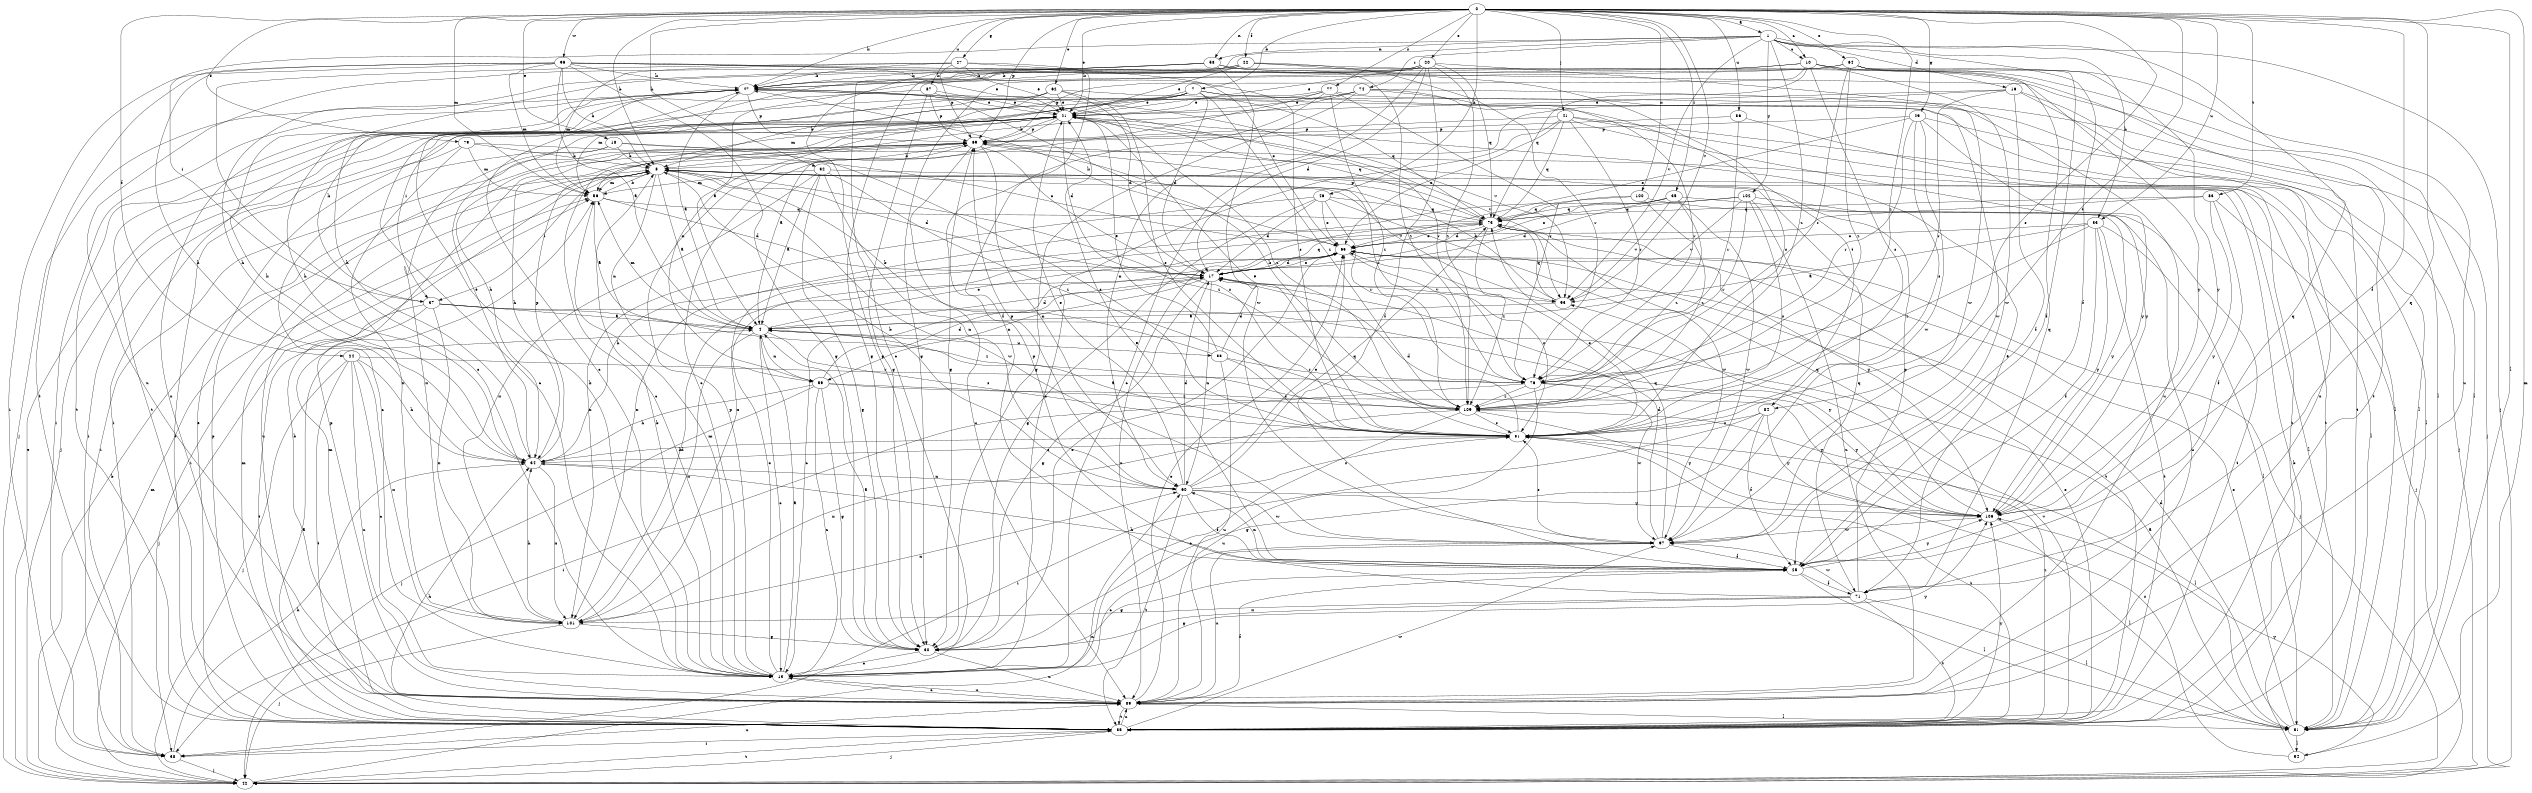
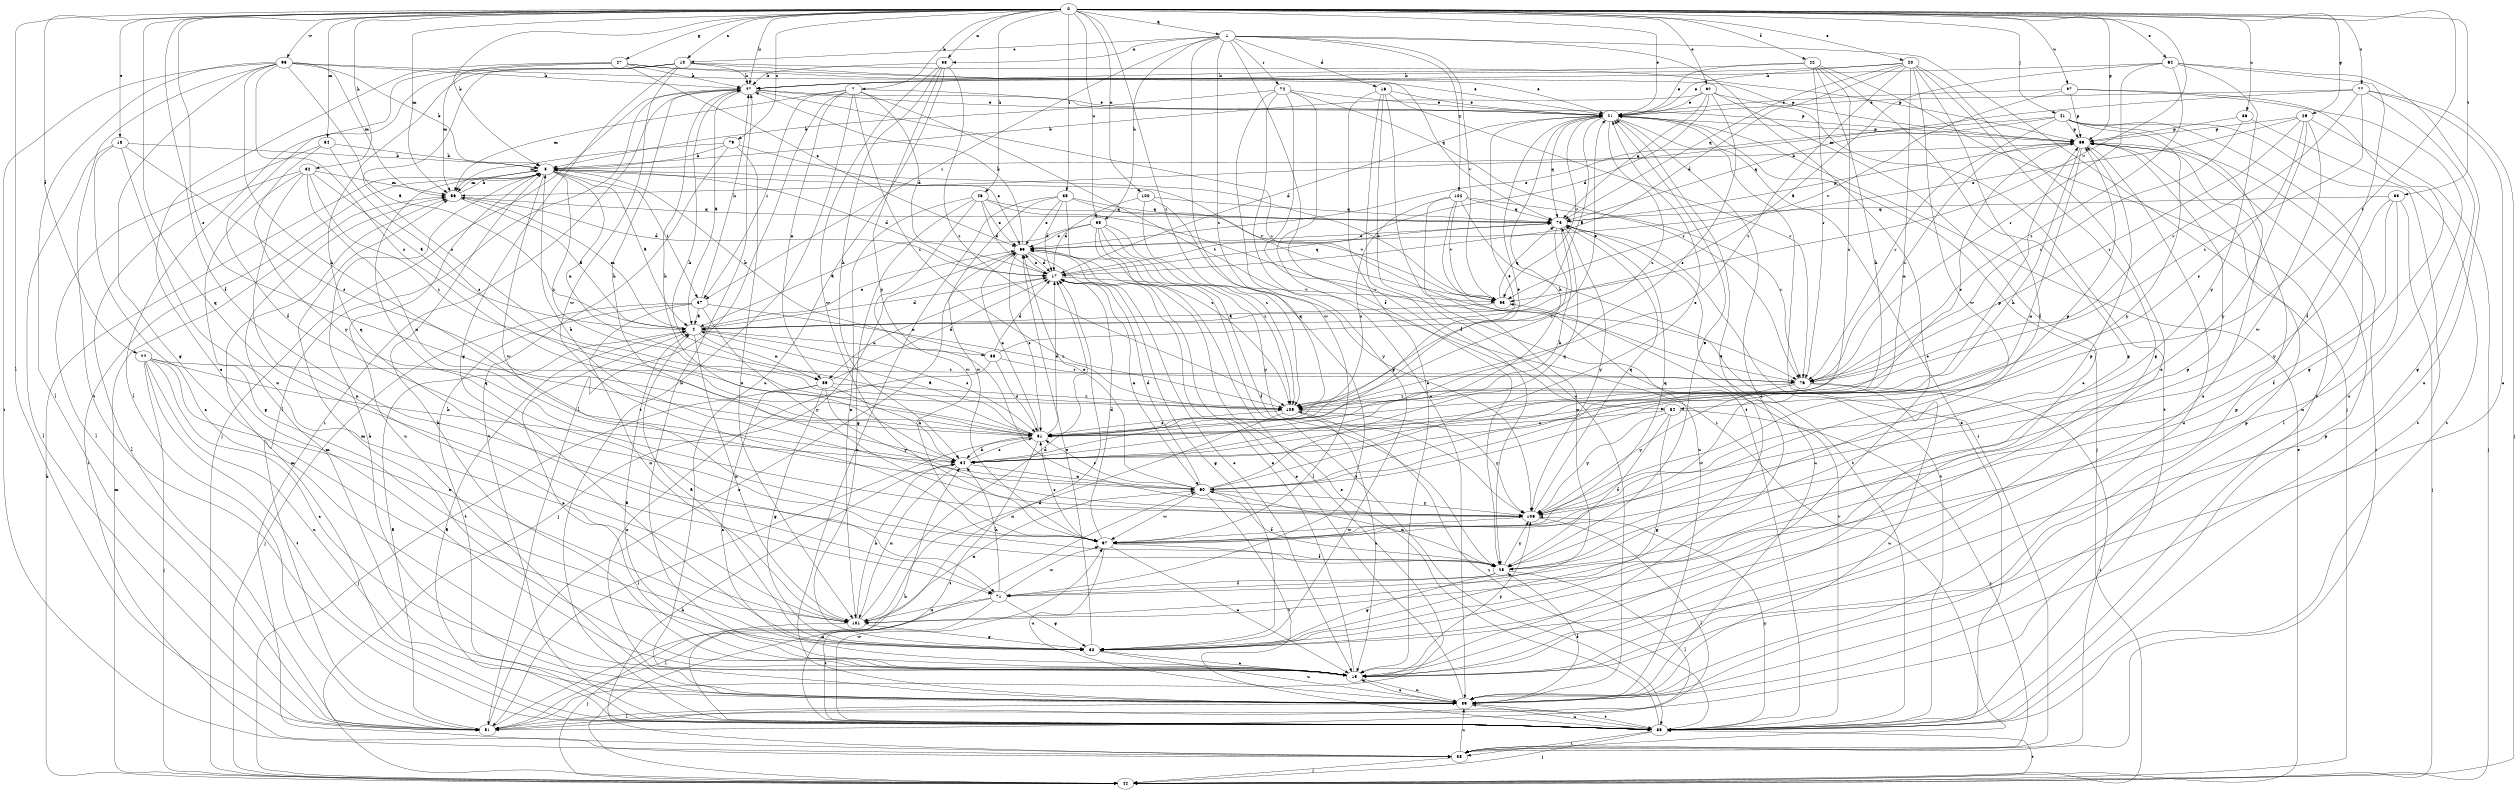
(2297, 742) -> (111, 462)
